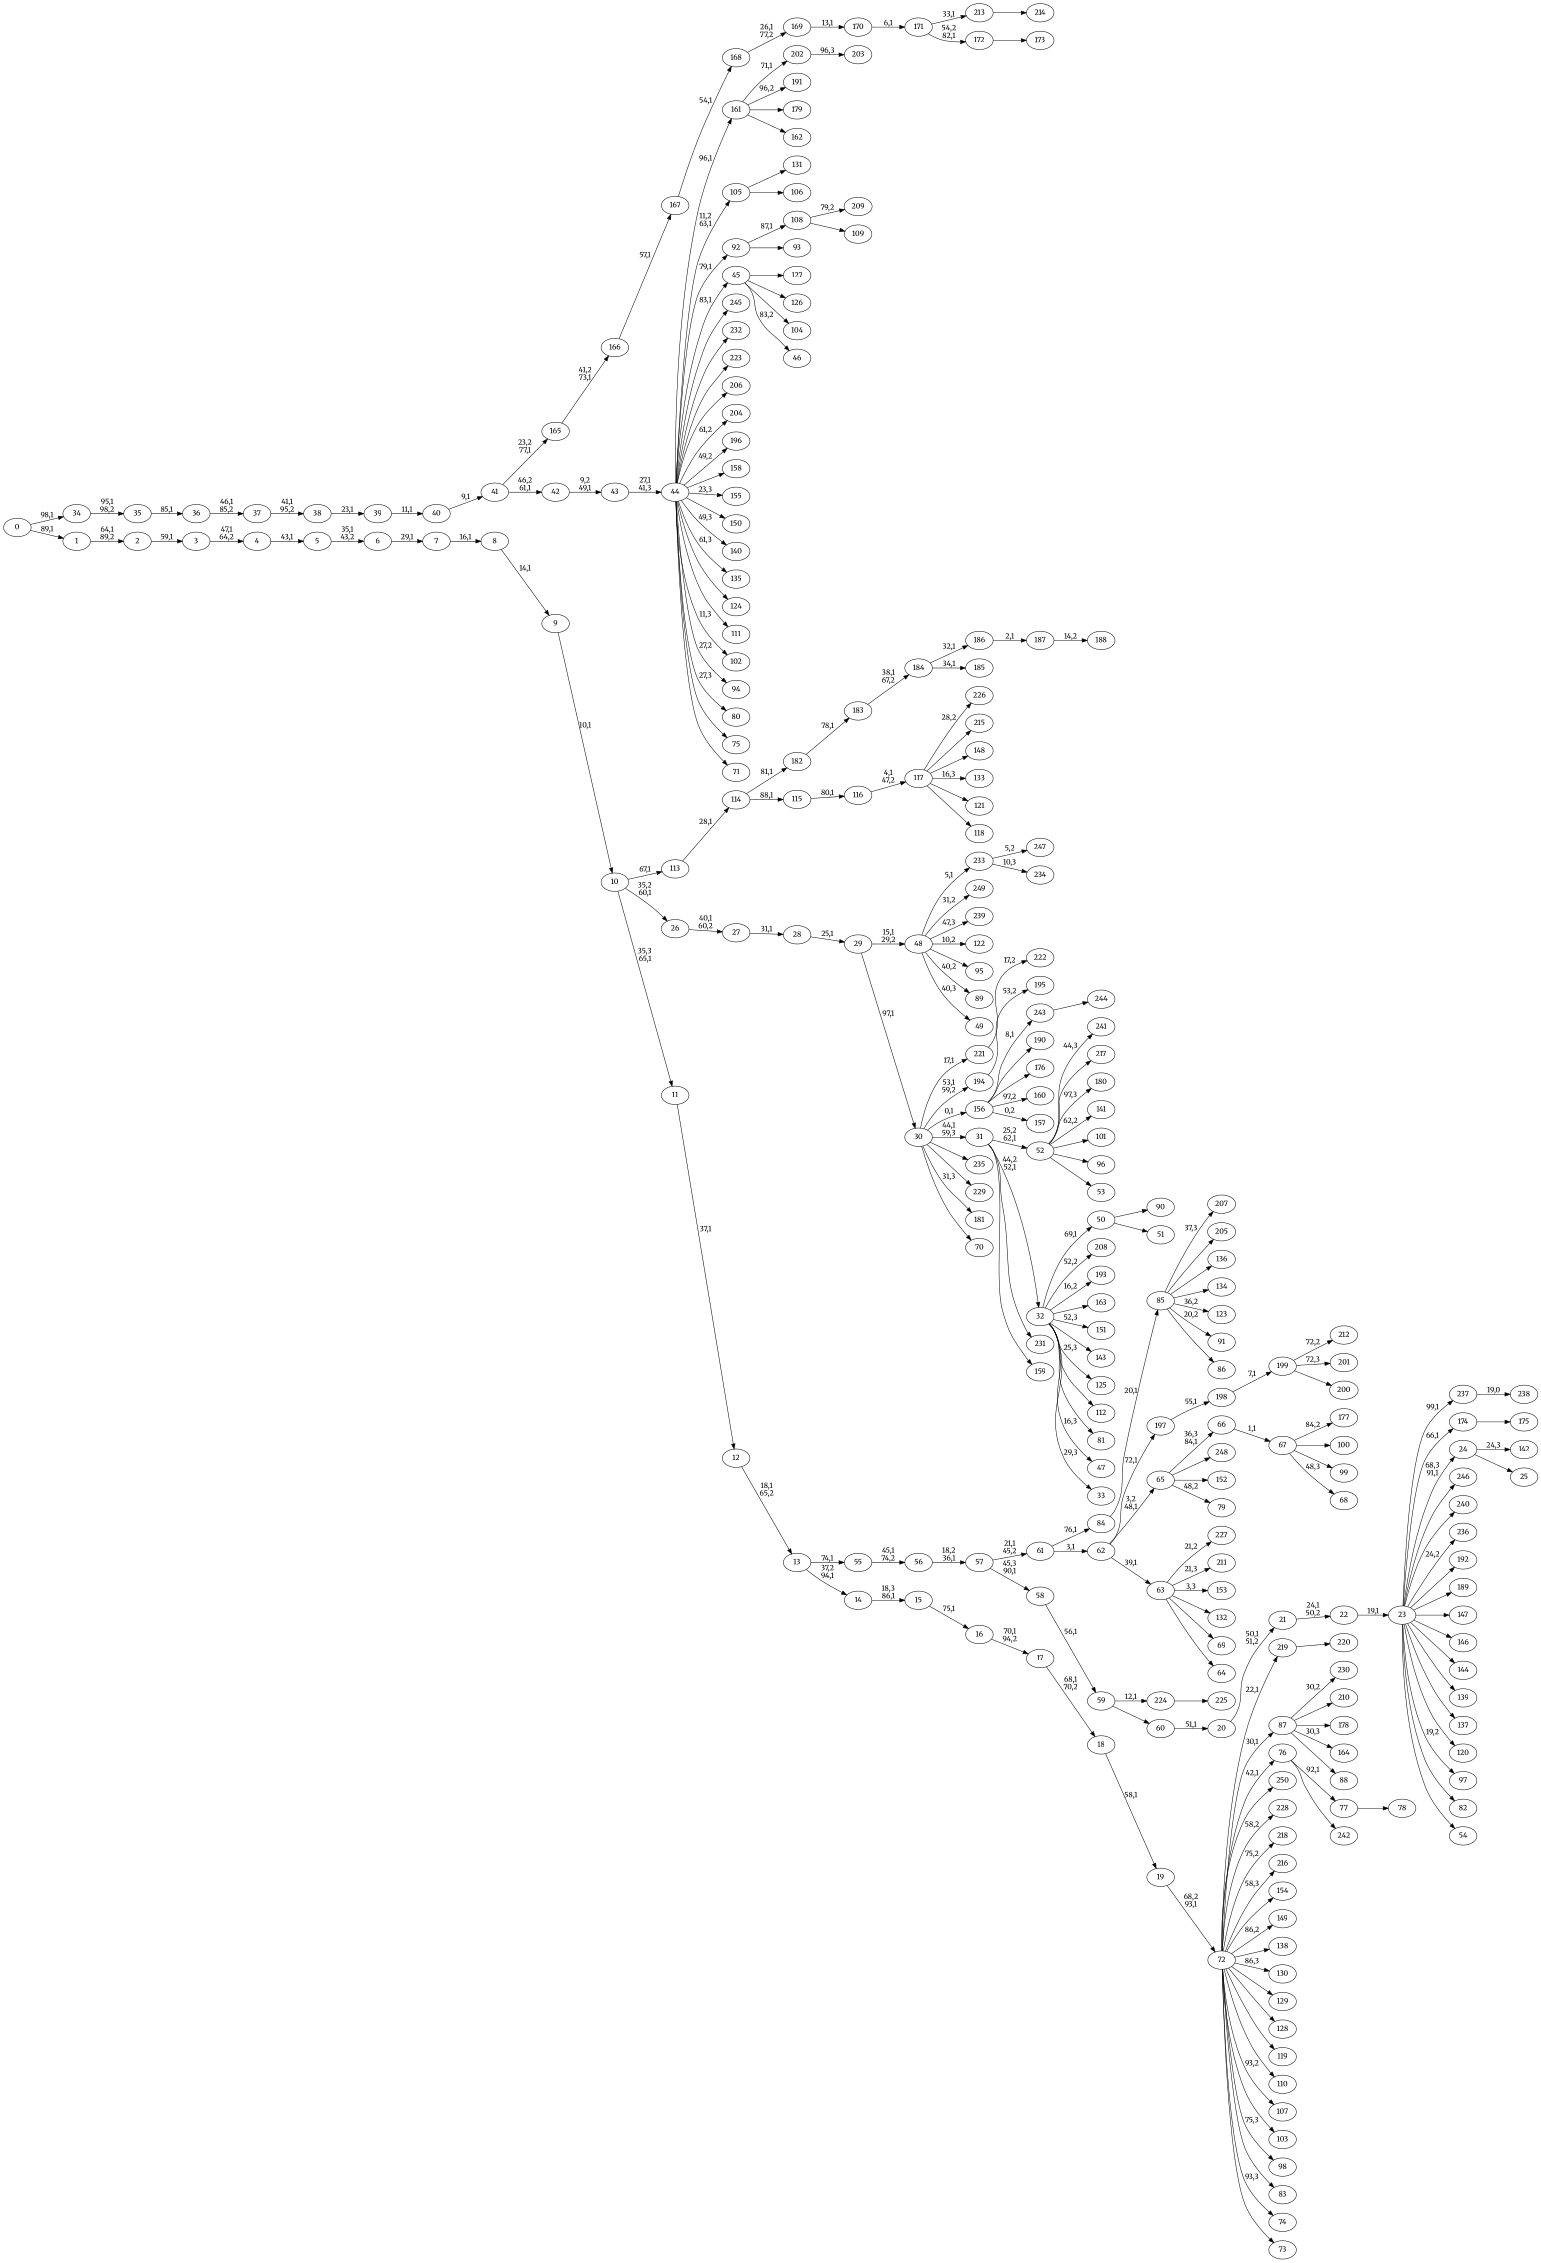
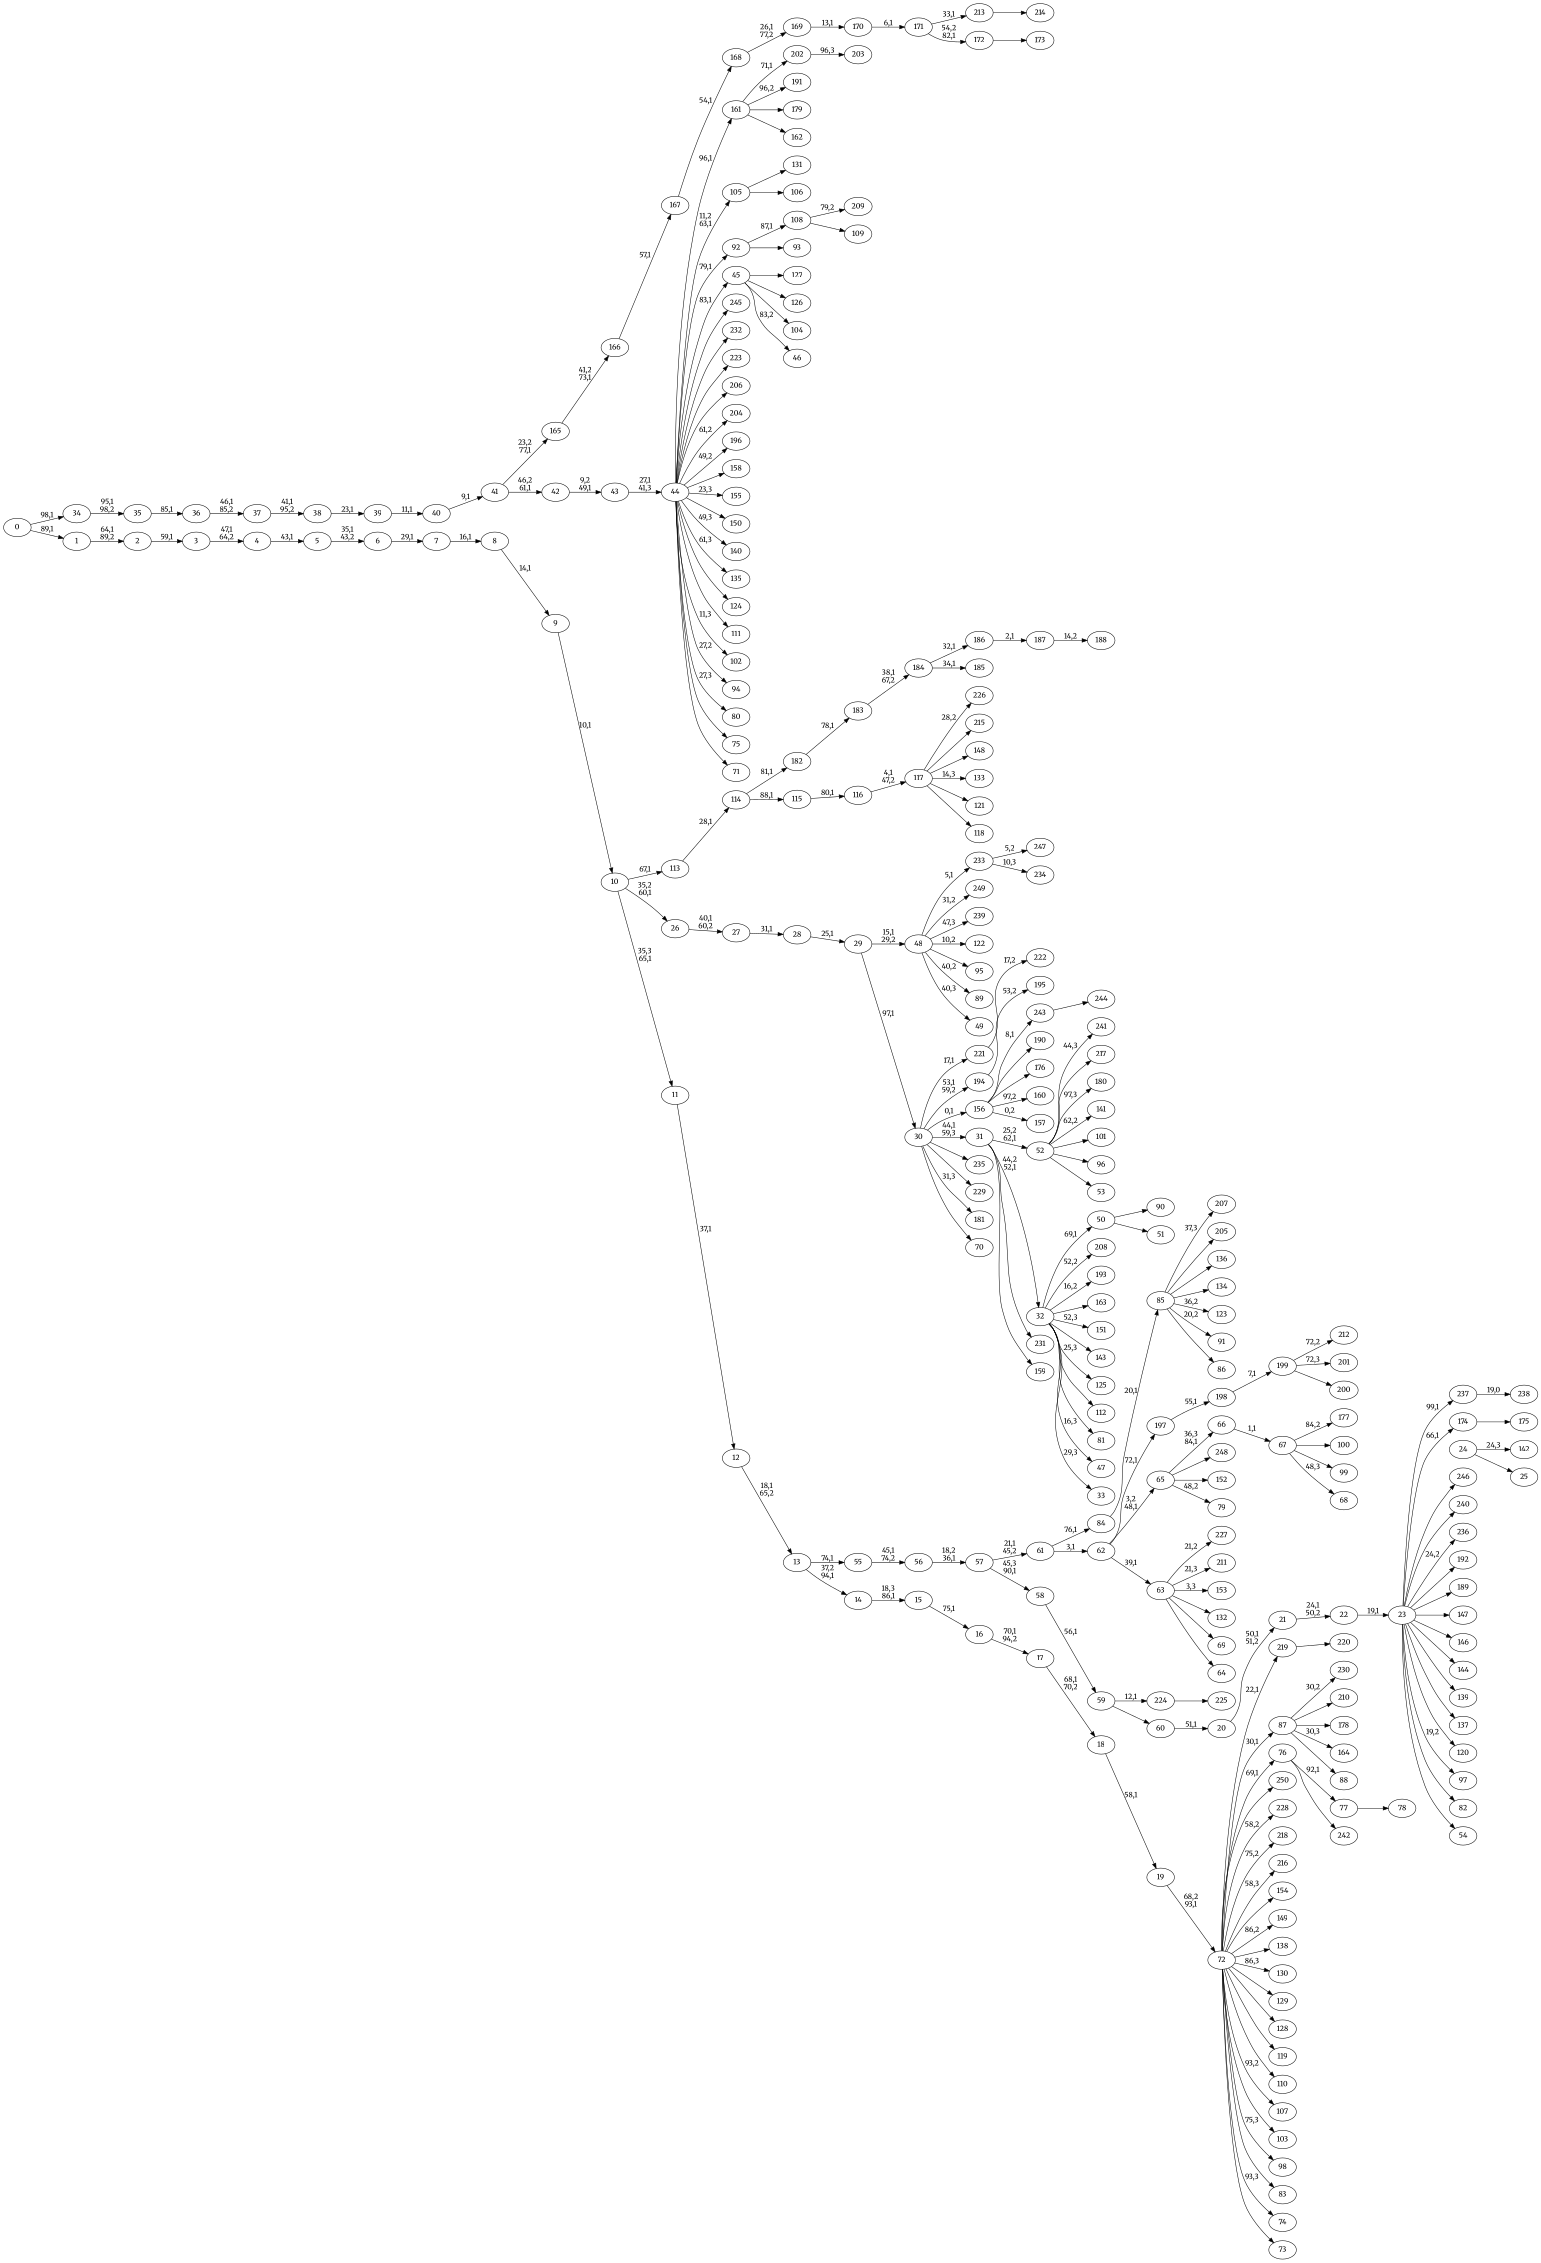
(949, 775) -> (949, 775)
(1419, 1530) -> none
(1252, 1773) -> (1252, 1773)
